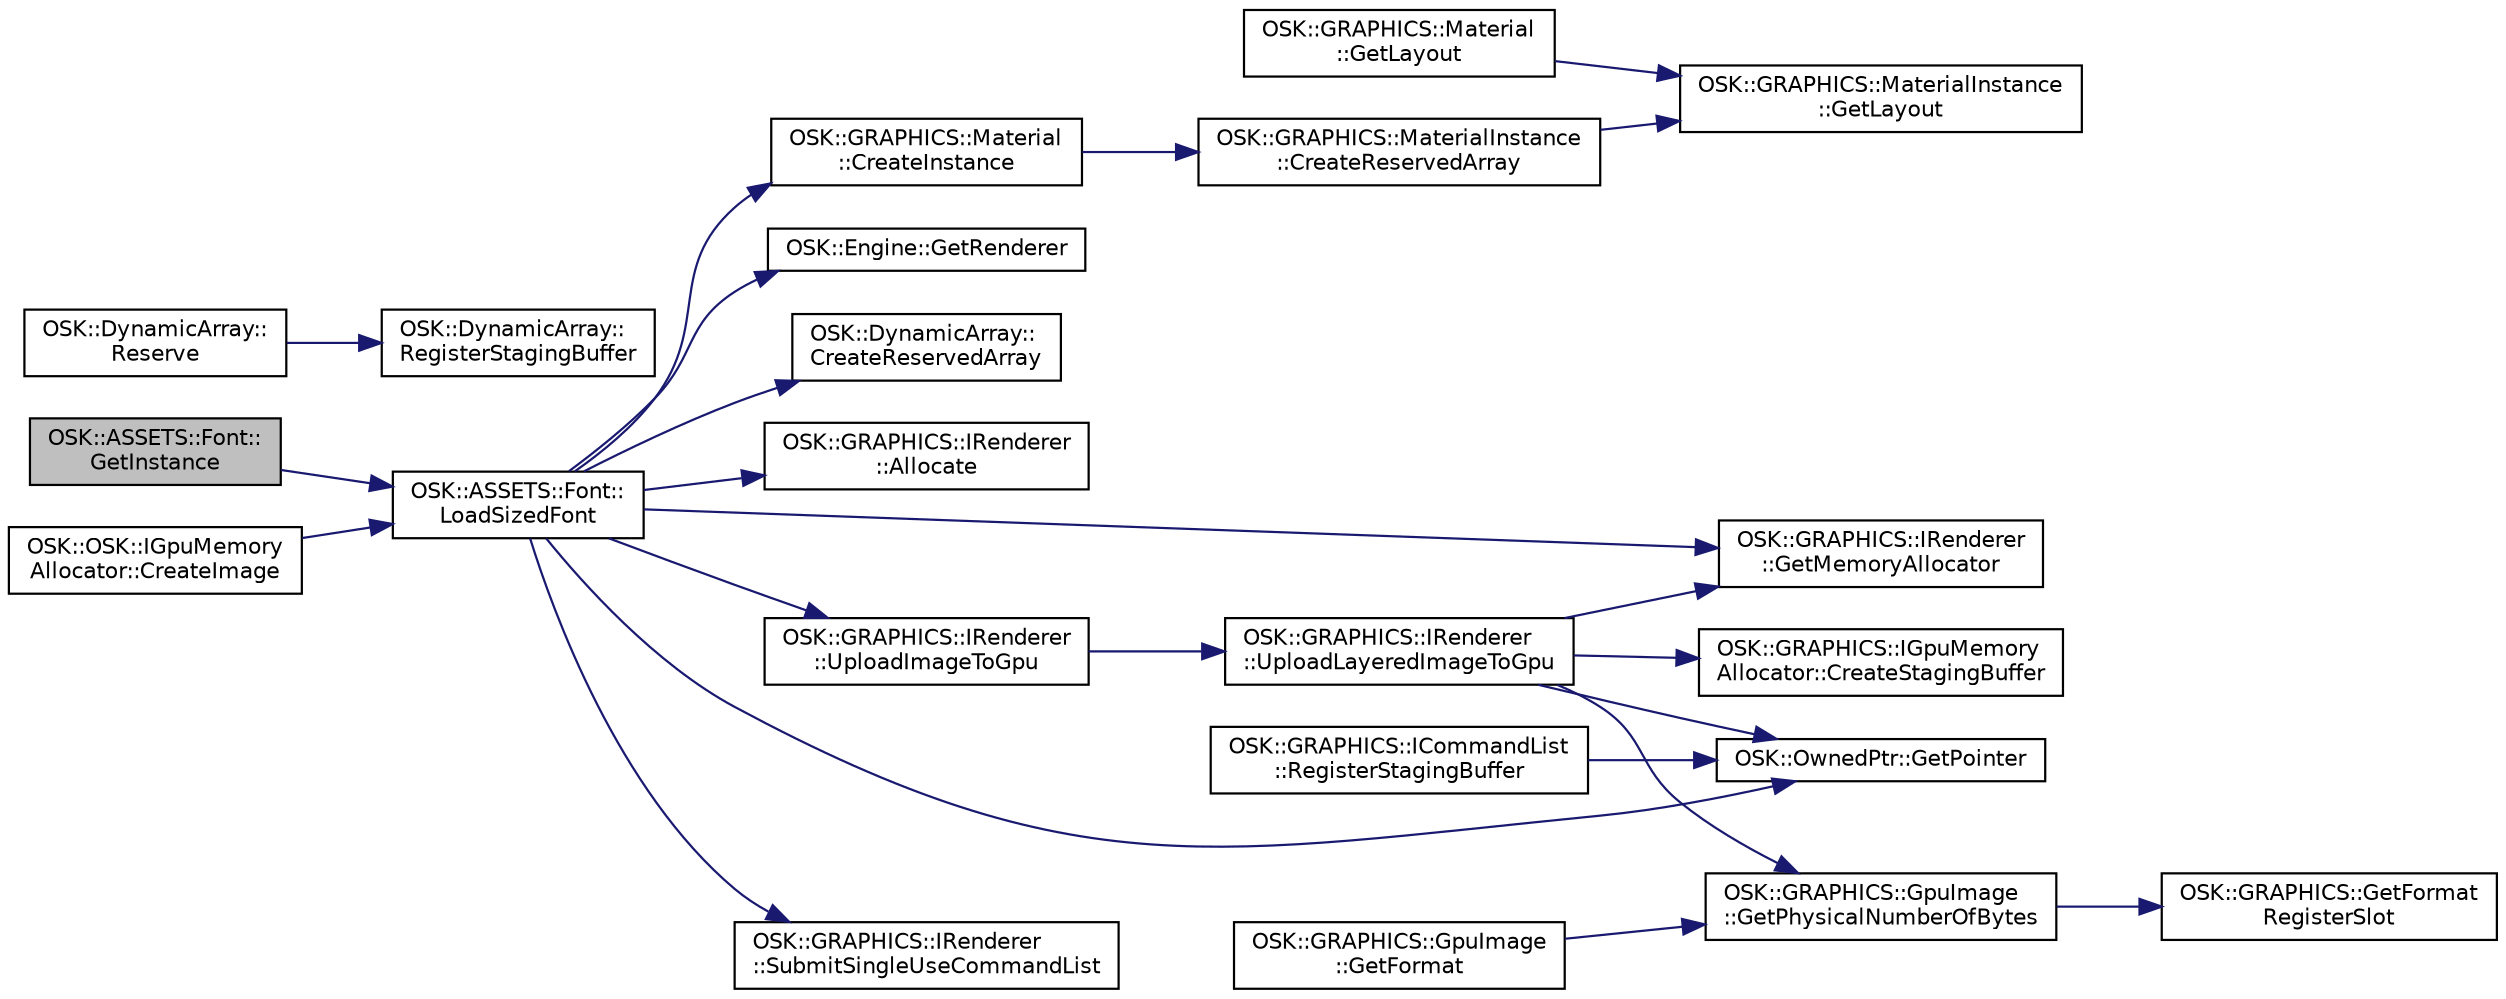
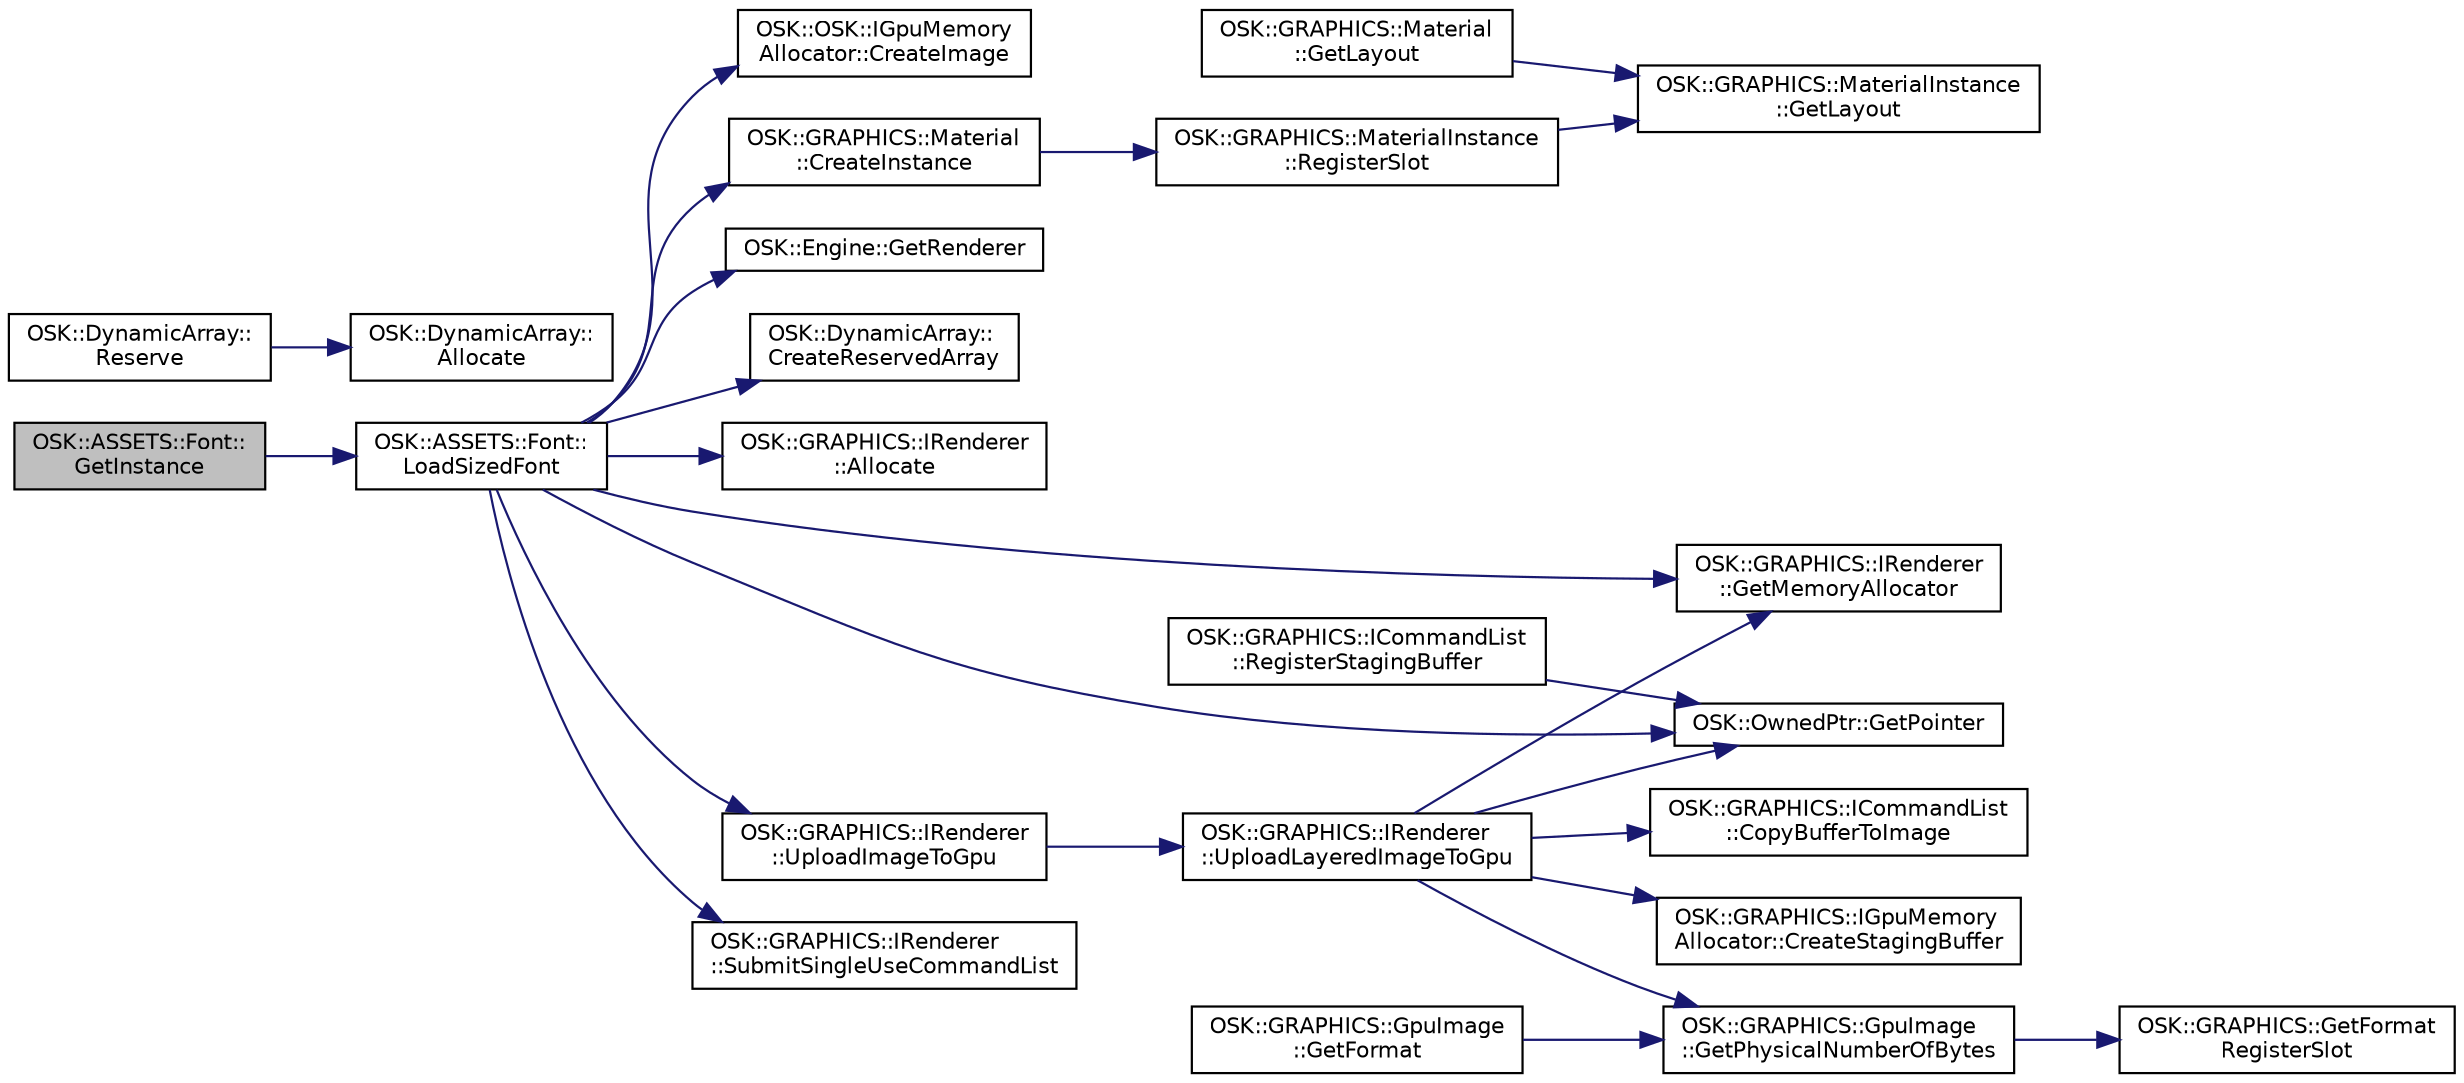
(1399, 152) -> (1357, 152)
(518, 343) -> (482, 347)
(336, 533) -> (650, 238)
none -> (1839, 822)
